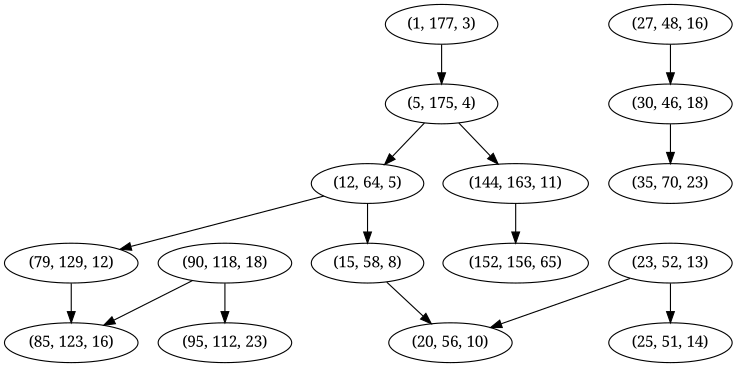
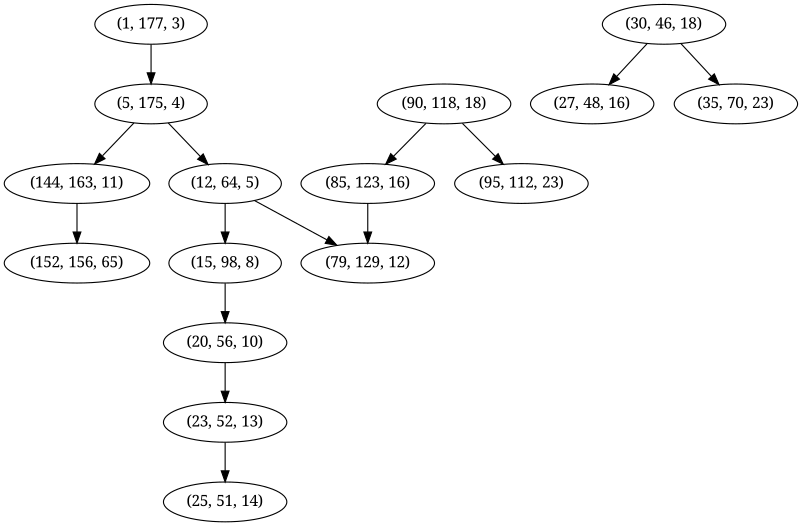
(670, 59) -> (632, 60)
(368, 263) -> (225, 263)
(71, 298) -> (368, 218)
(566, 301) -> (225, 377)
